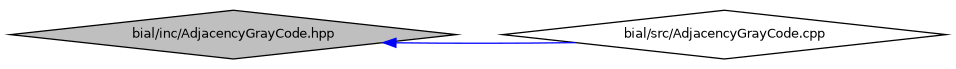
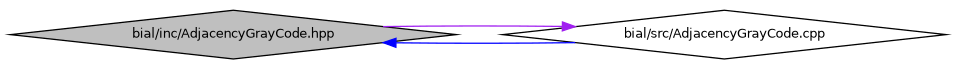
none -> (473, 26)
